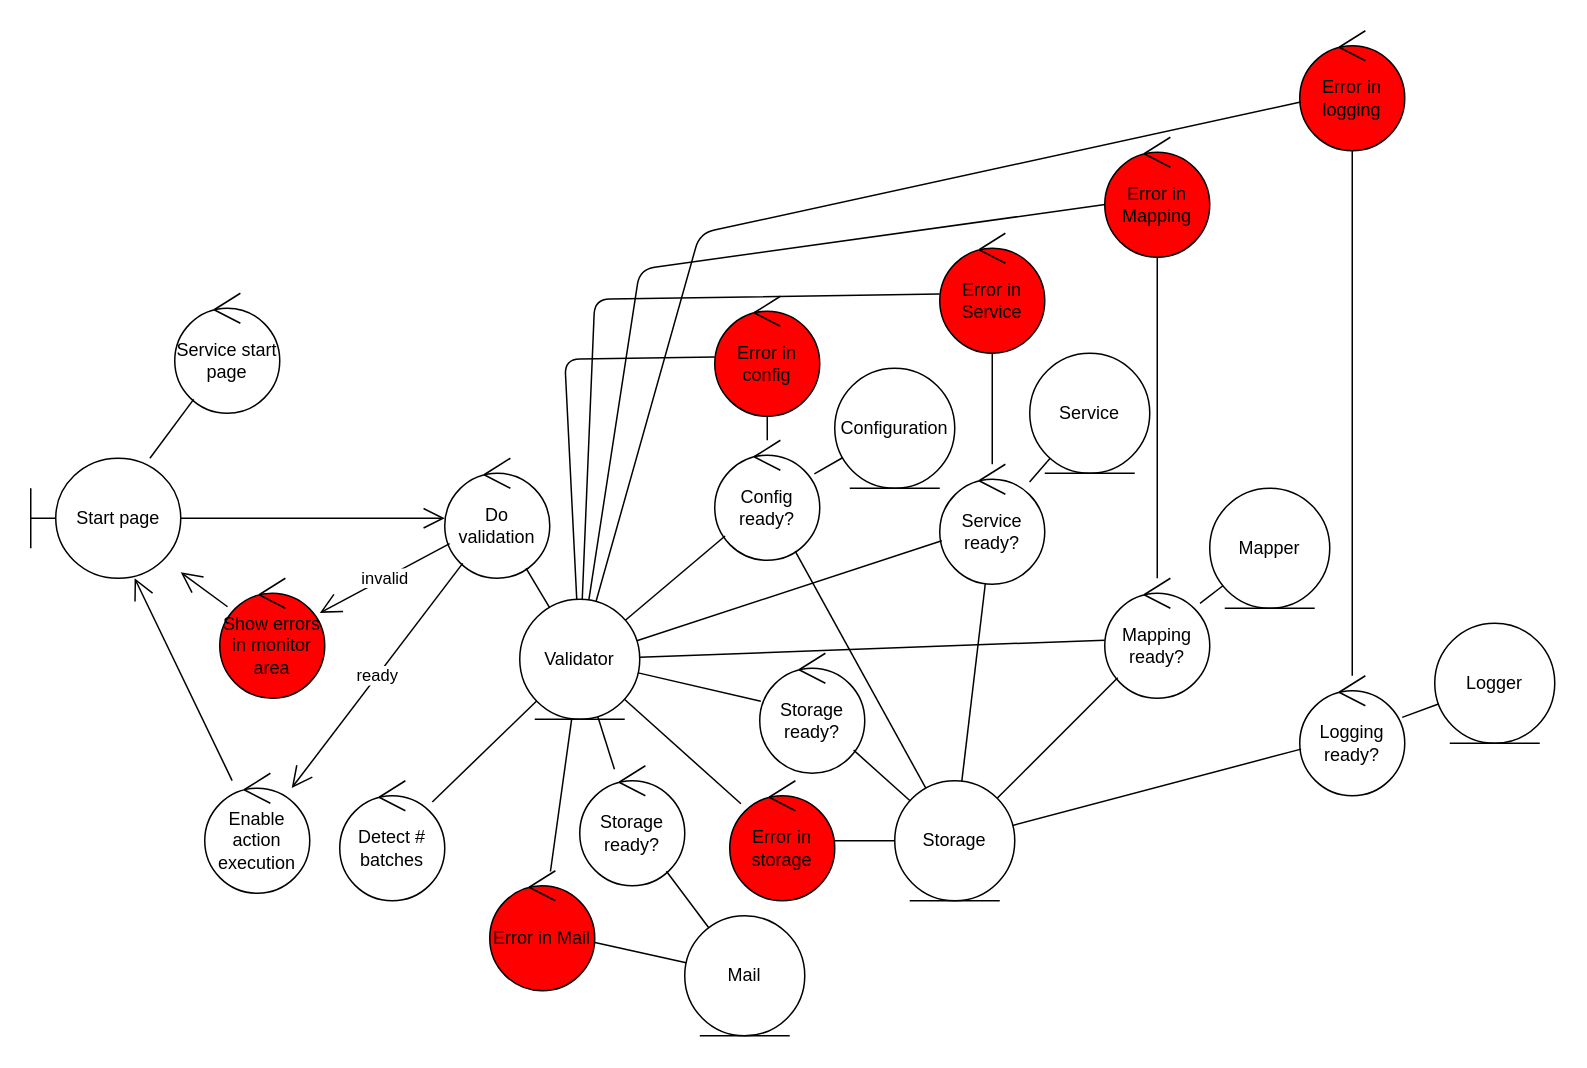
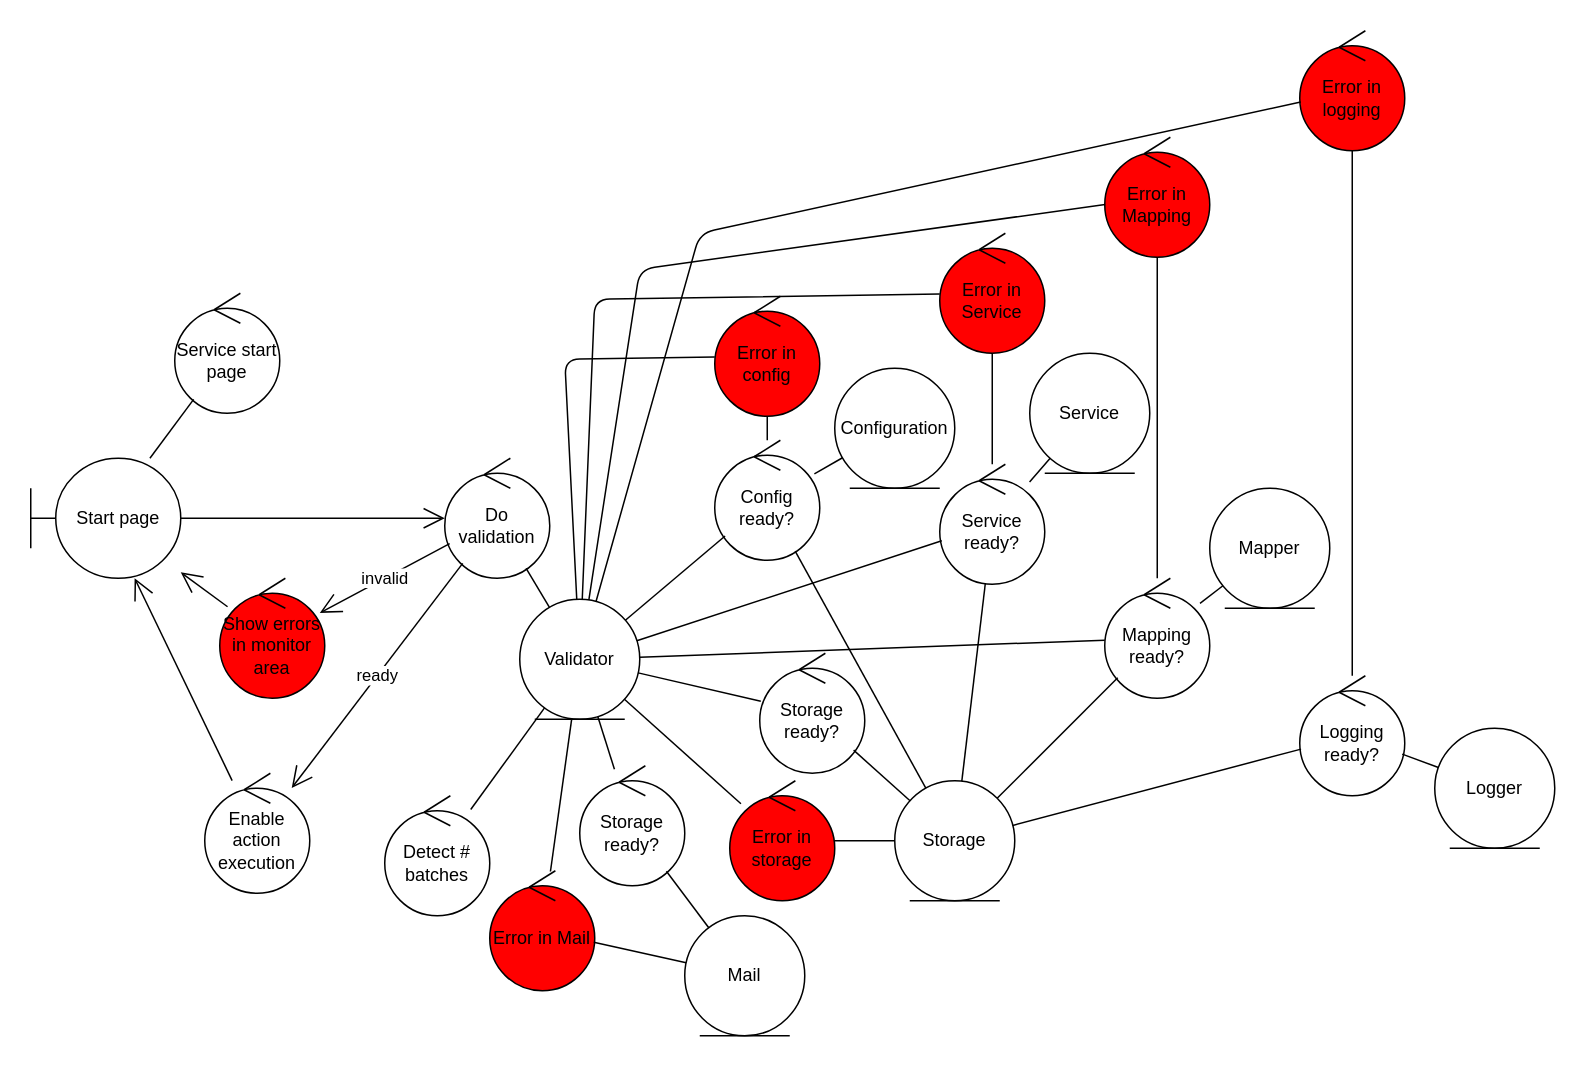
(1495, 683) -> (1495, 788)
(392, 841) -> (437, 856)
